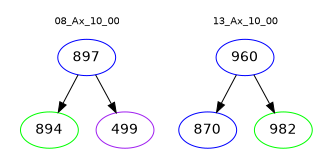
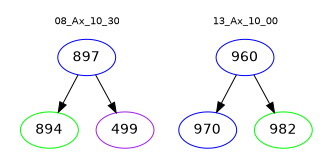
(87, 22) -> (87, 22)
(208, 130) -> (208, 130)
